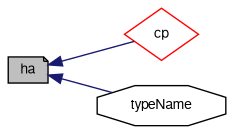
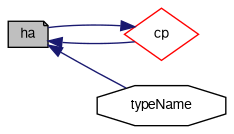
none -> (84, 25)
